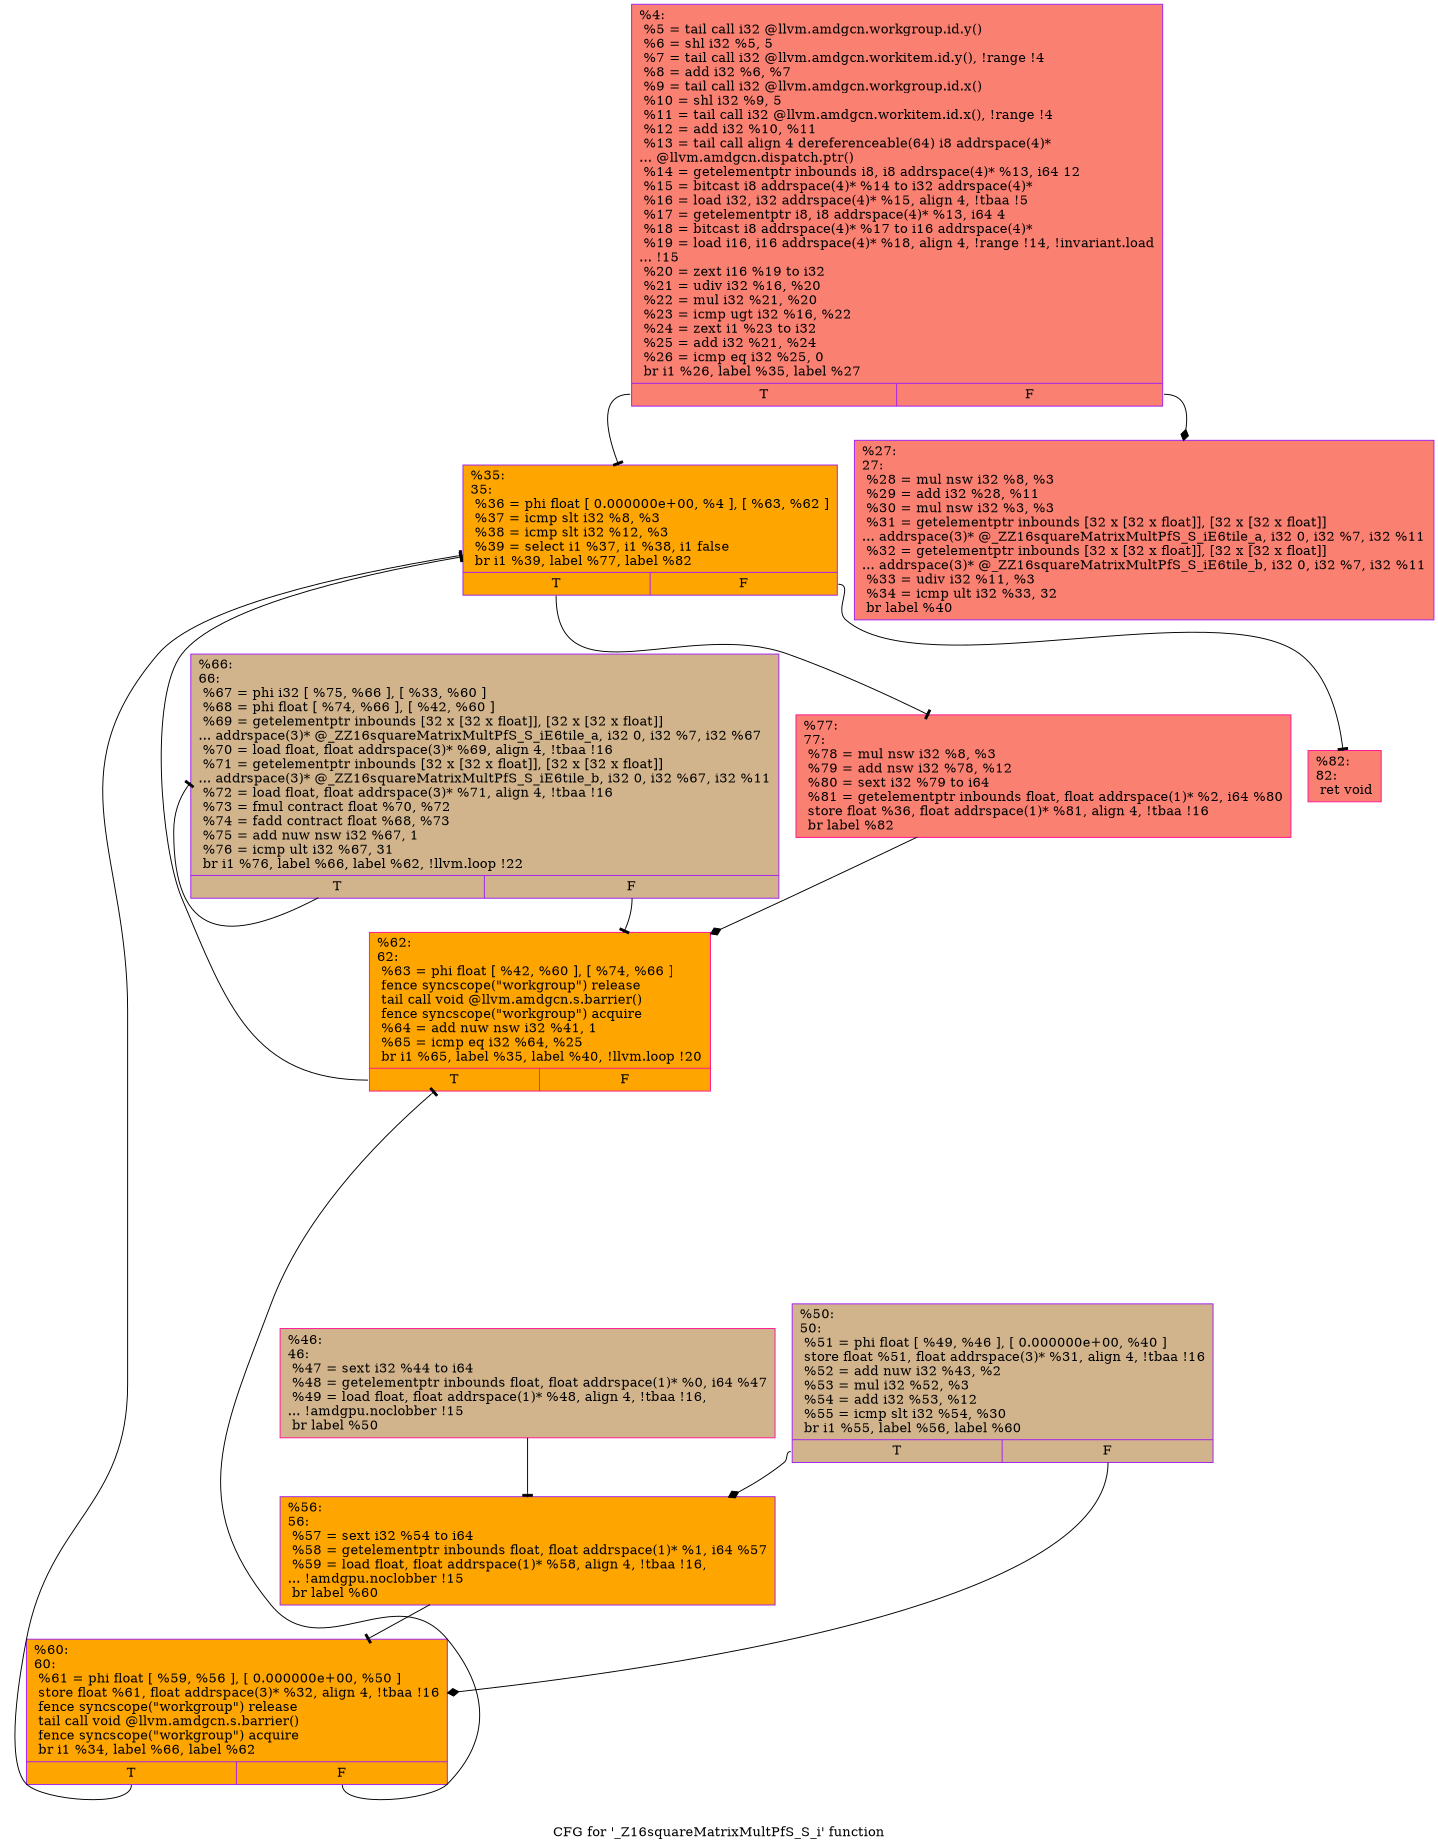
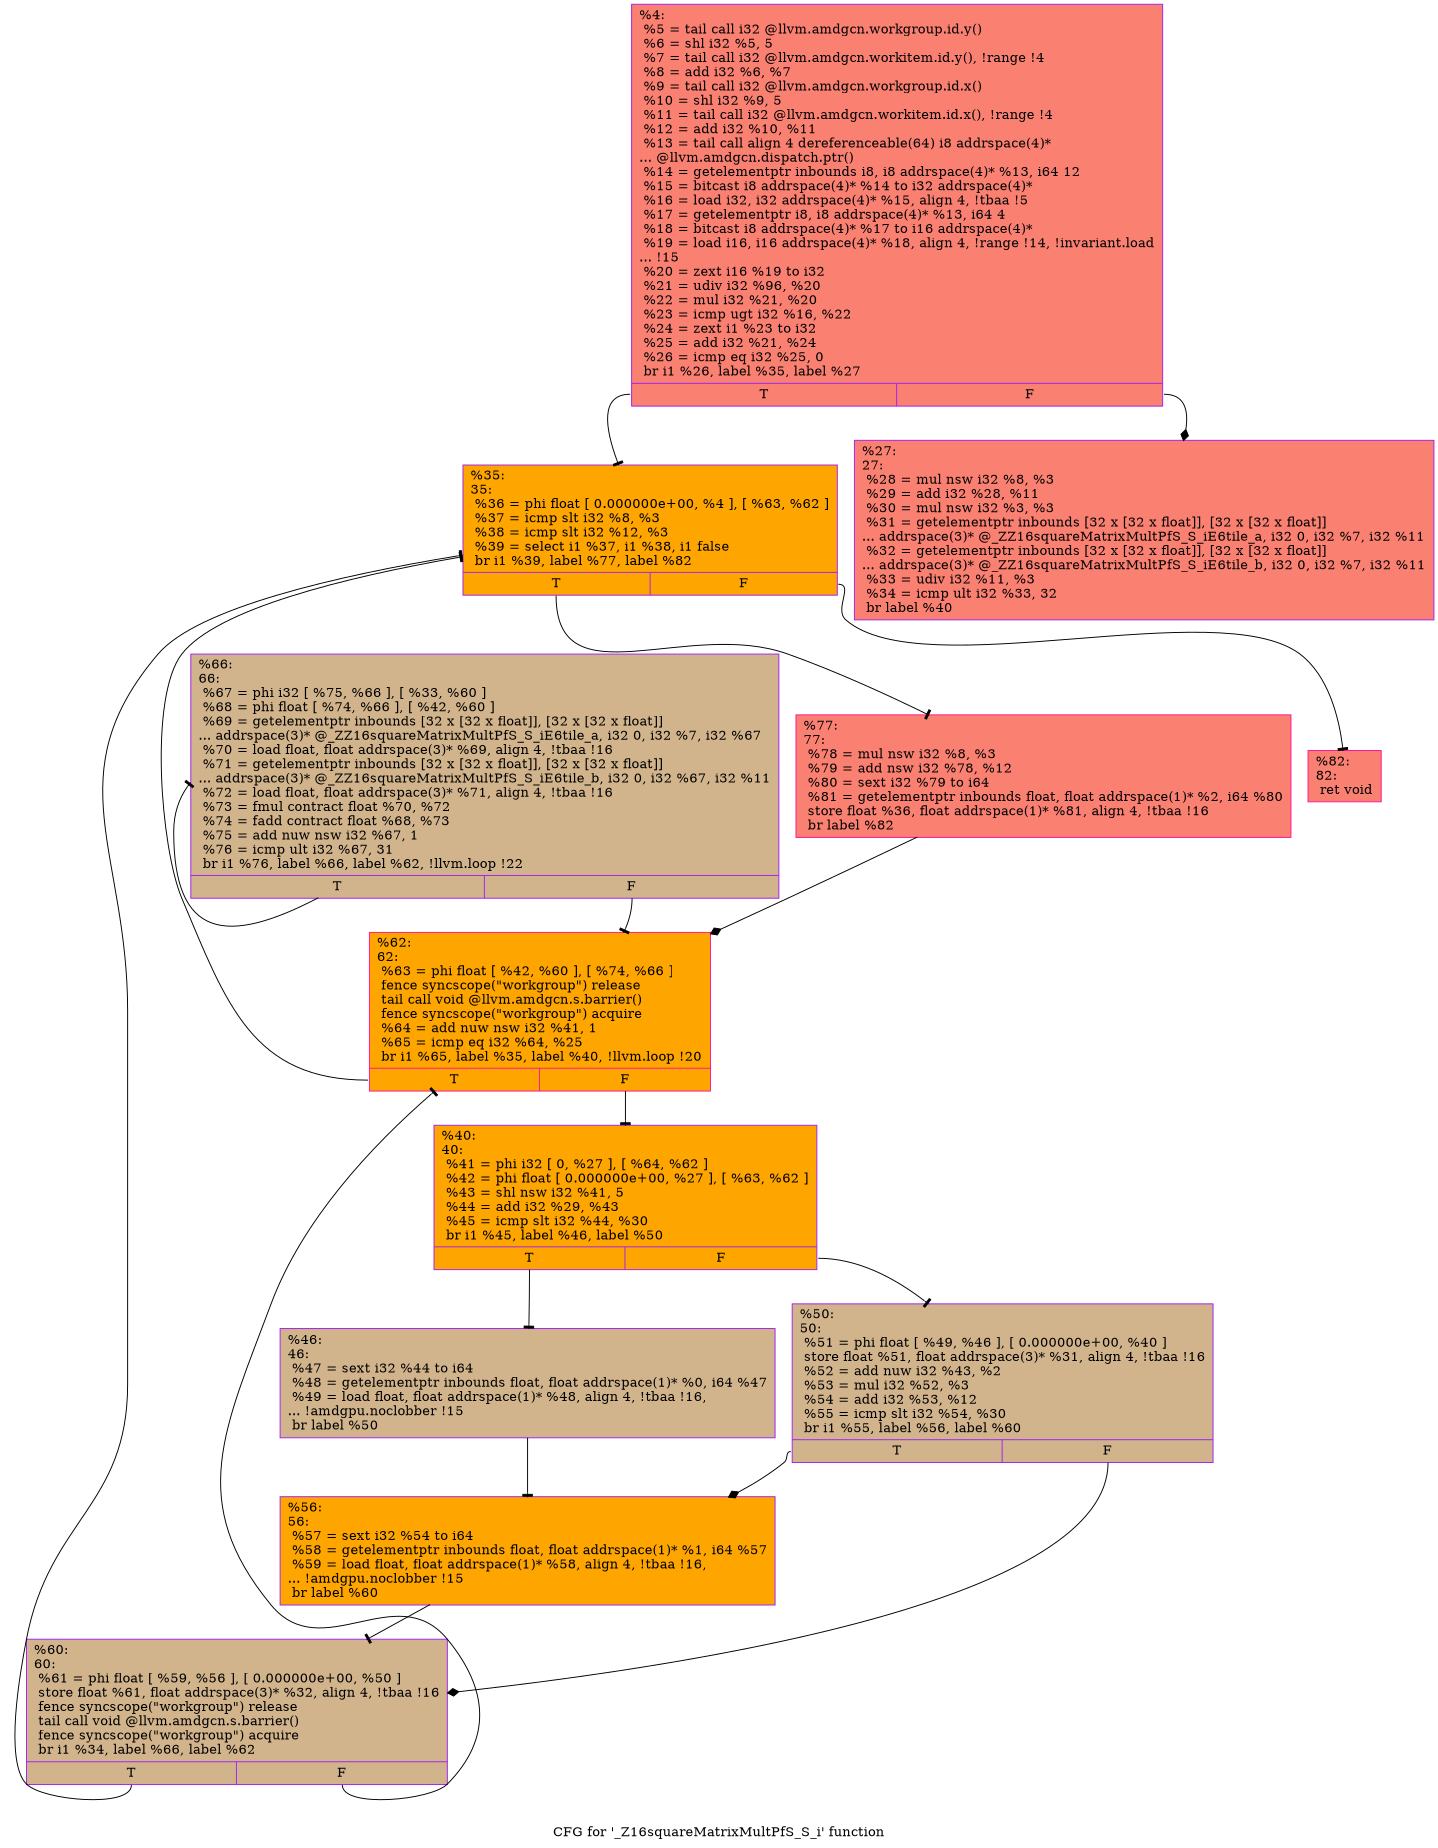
(730, 286) -> (730, 286)
none -> (625, 1197)
(528, 1383) -> (528, 1383)
(237, 1712) -> (237, 1712)
